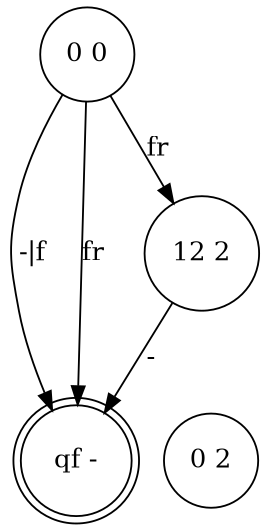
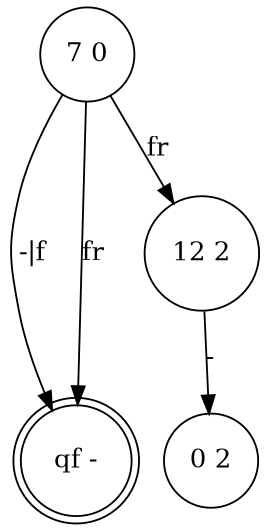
(87, 54) -> (87, 54)
(143, 350) -> (206, 353)
